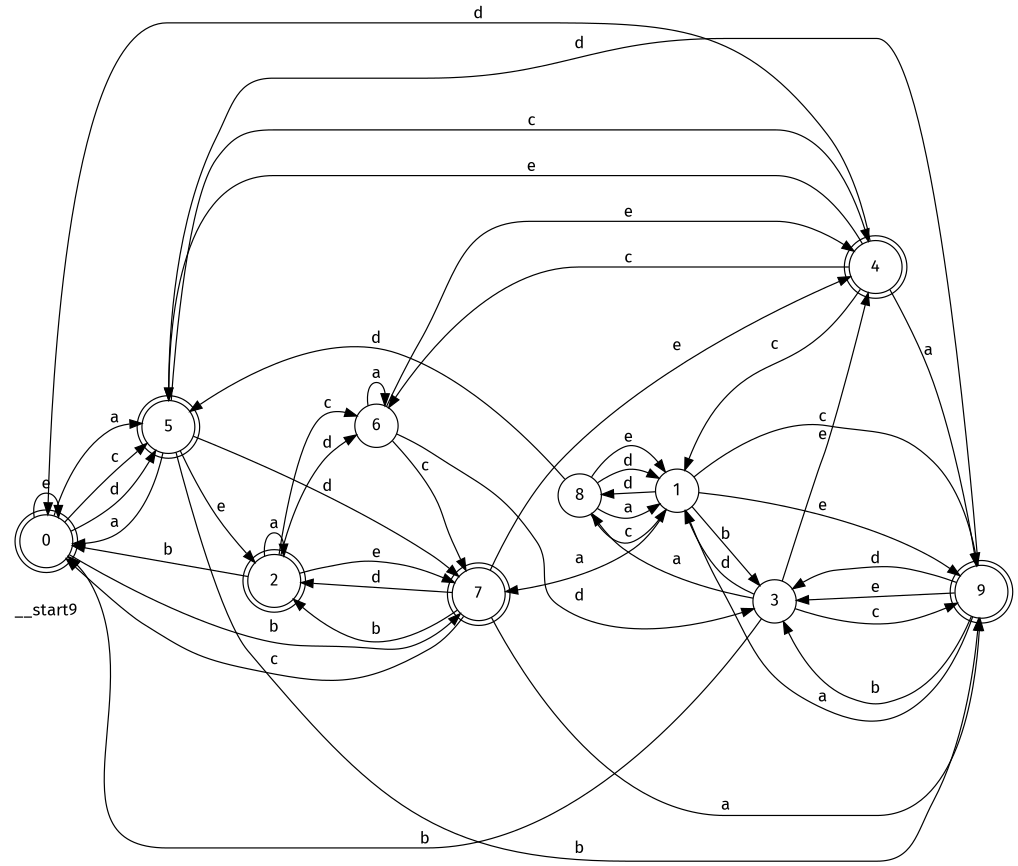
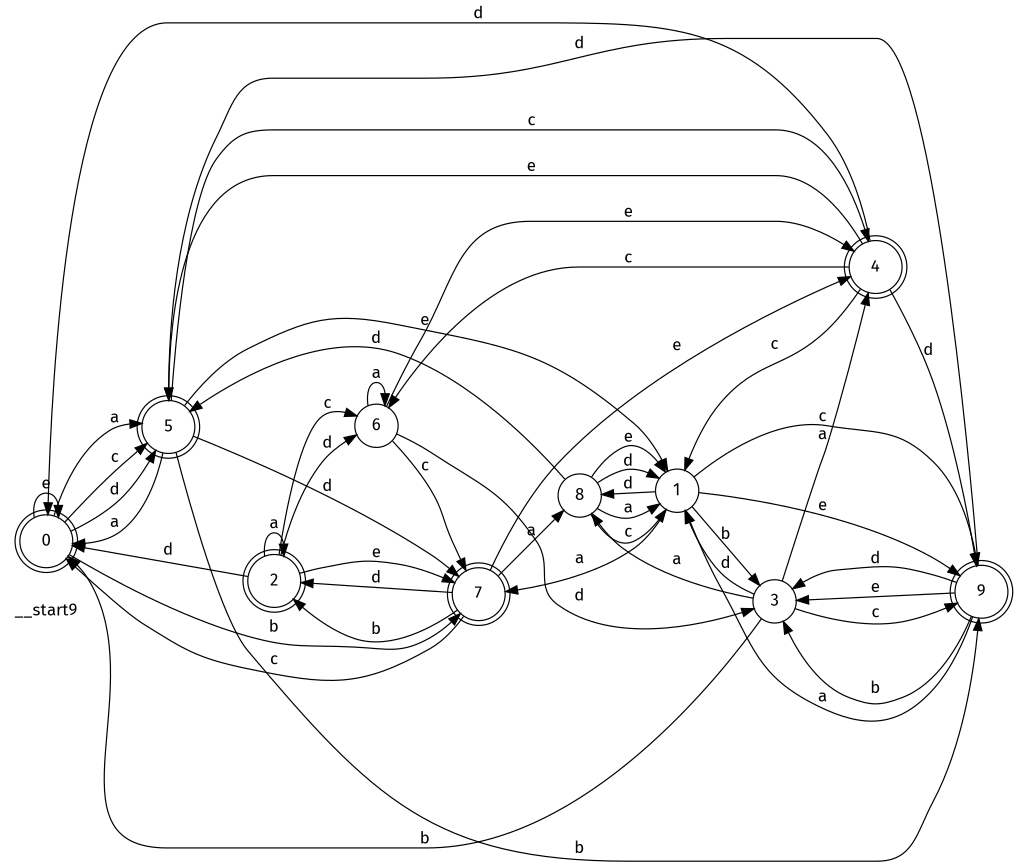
(929, 351) -> (929, 351)
(823, 435) -> (823, 435)
(209, 505) -> (416, 328)
(168, 550) -> (168, 550)
(756, 815) -> (527, 548)
